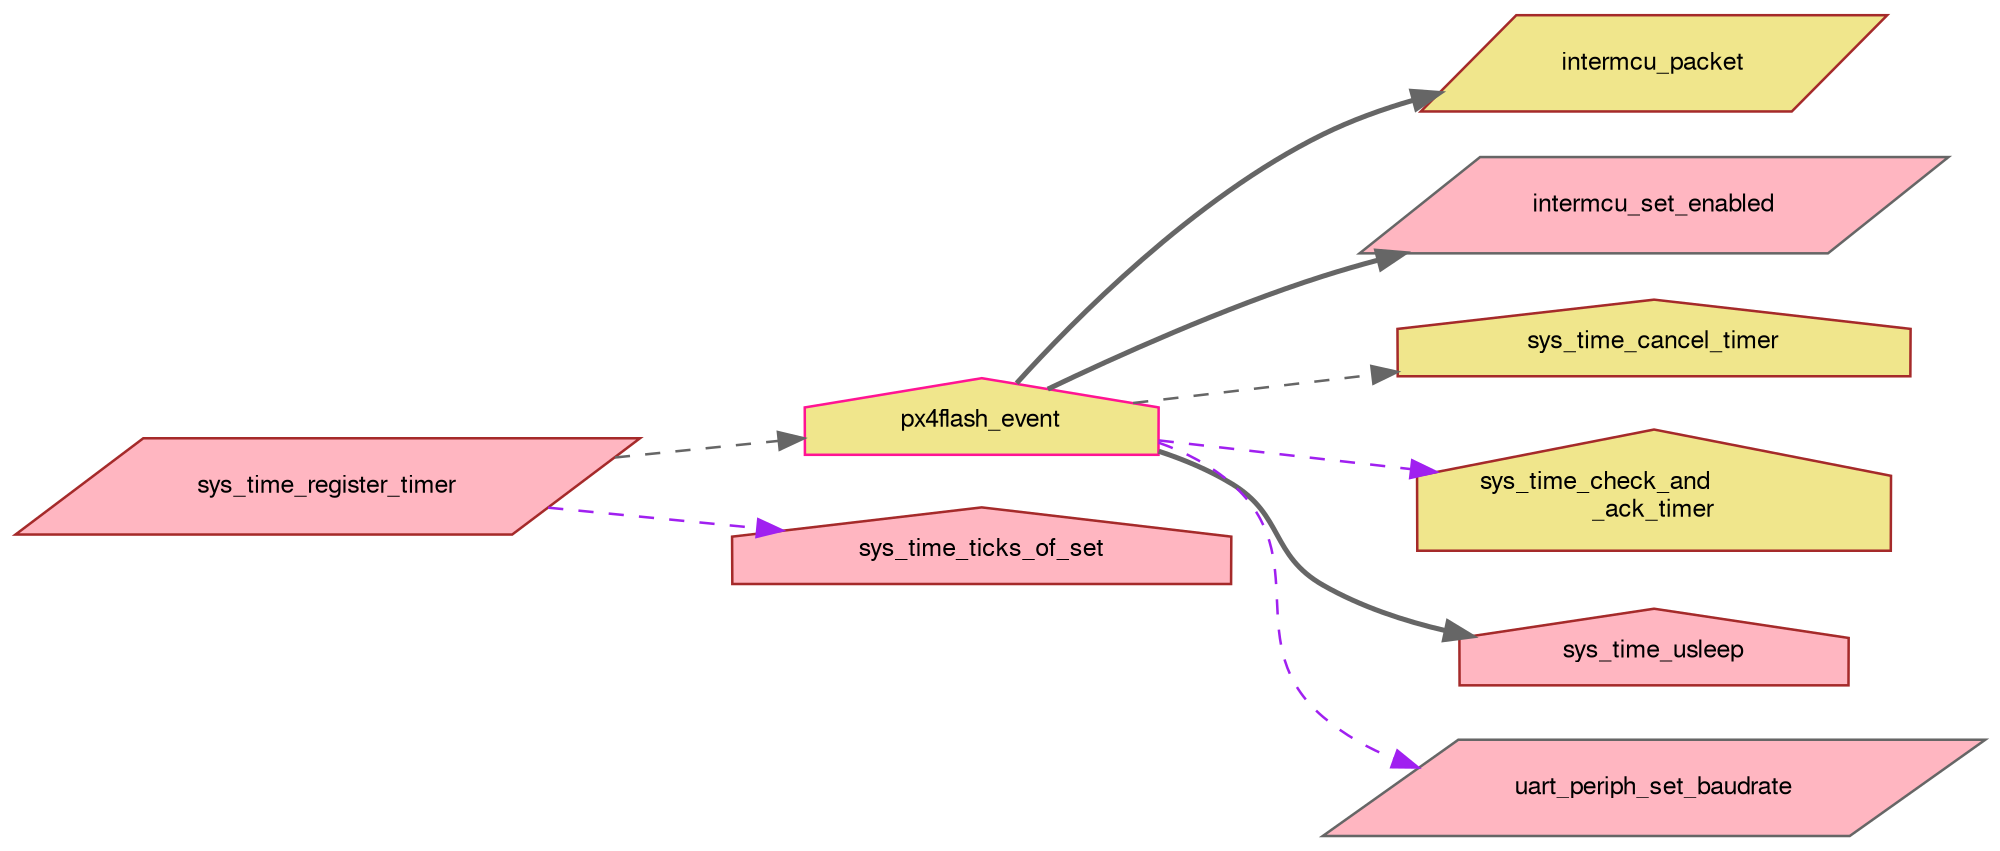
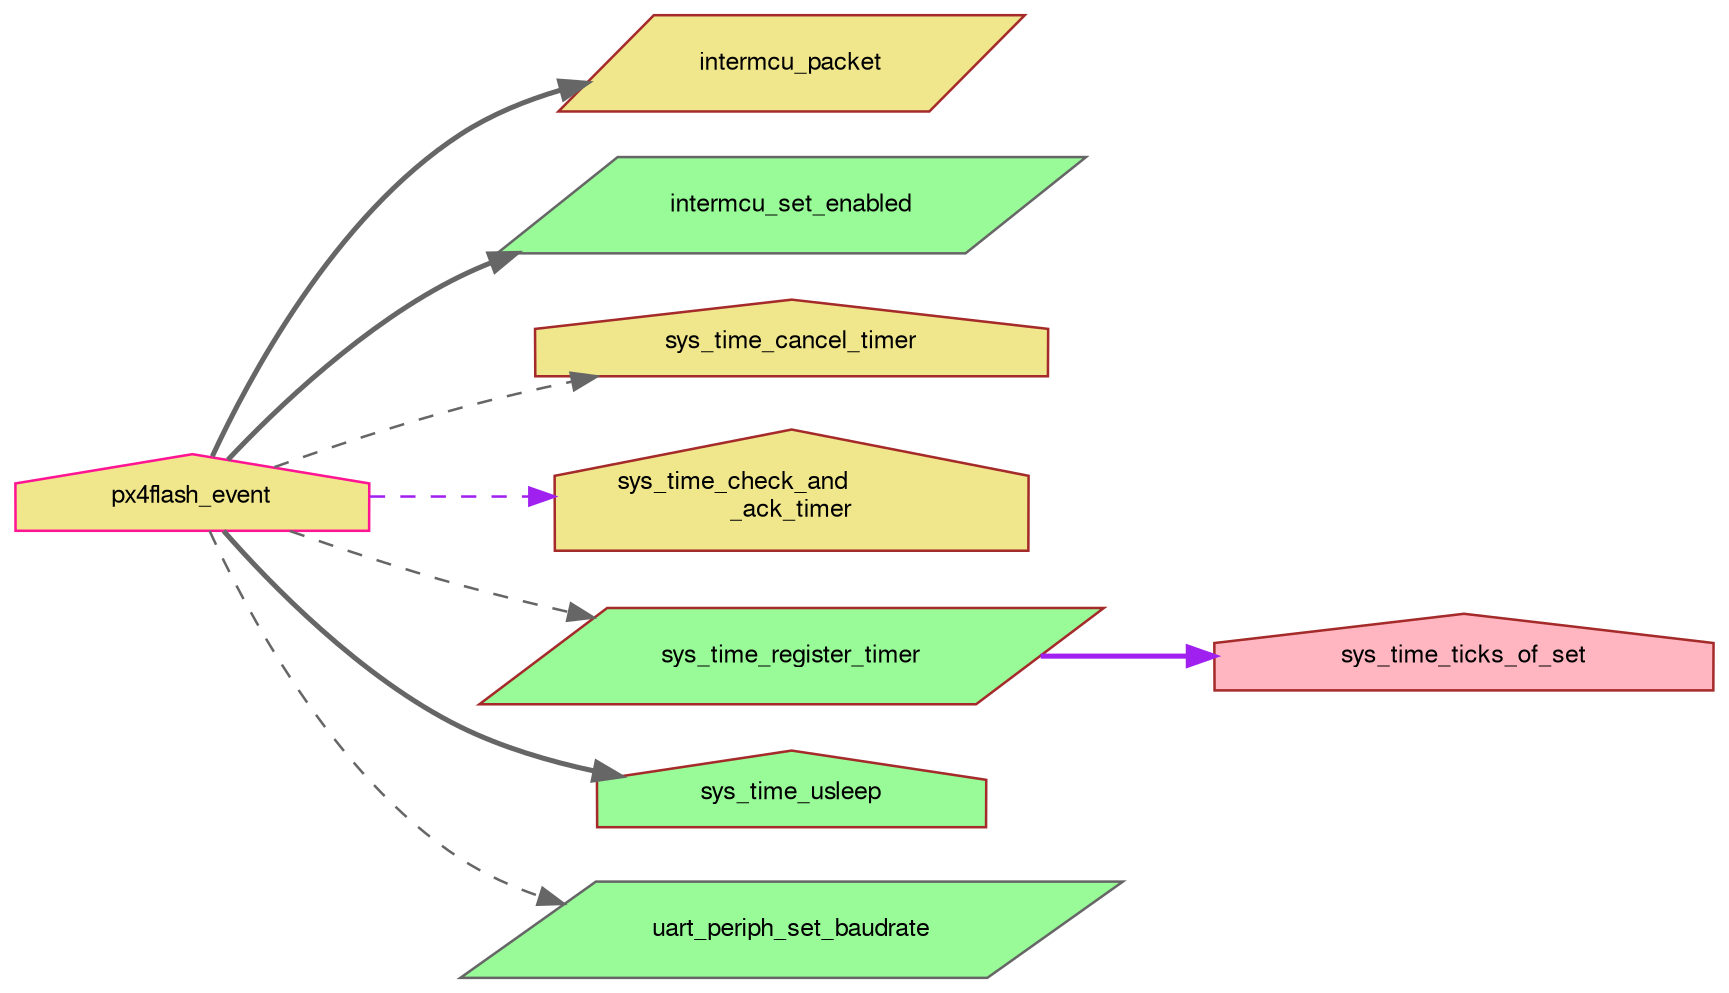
(1654, 205) -> (792, 205)
(697, 449) -> (428, 576)
(328, 486) -> (792, 656)
(653, 518) -> (1114, 656)
(1277, 600) -> (341, 746)
(1654, 651) -> (792, 793)
(1654, 788) -> (792, 930)
